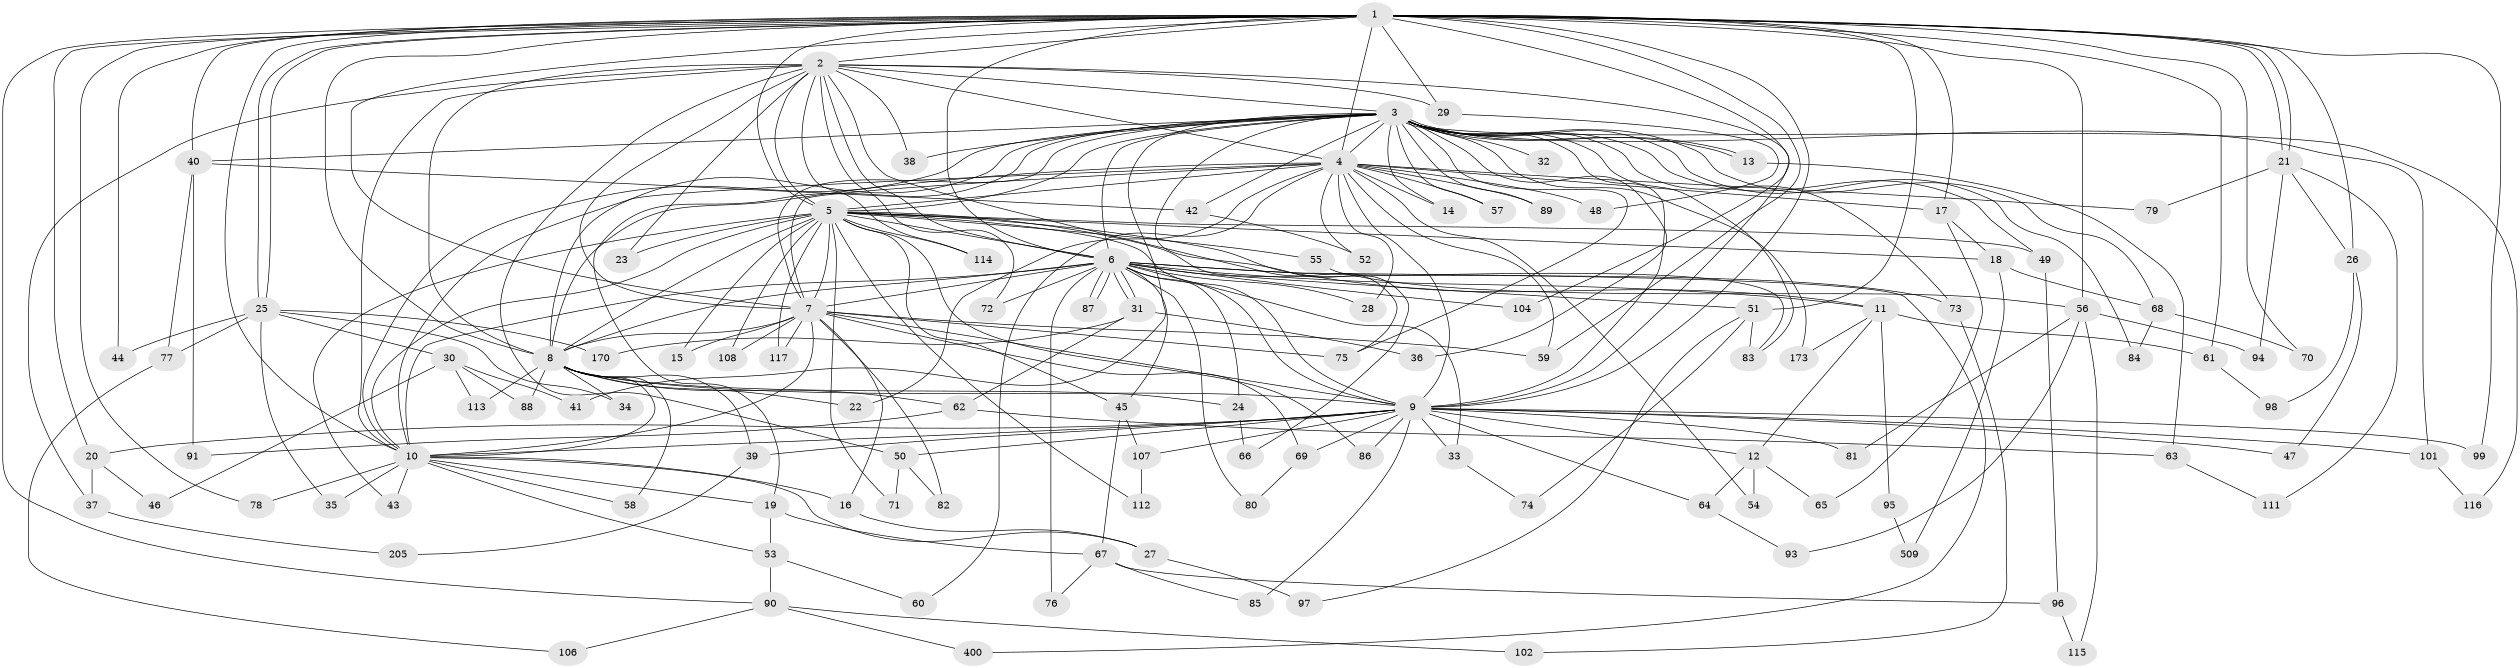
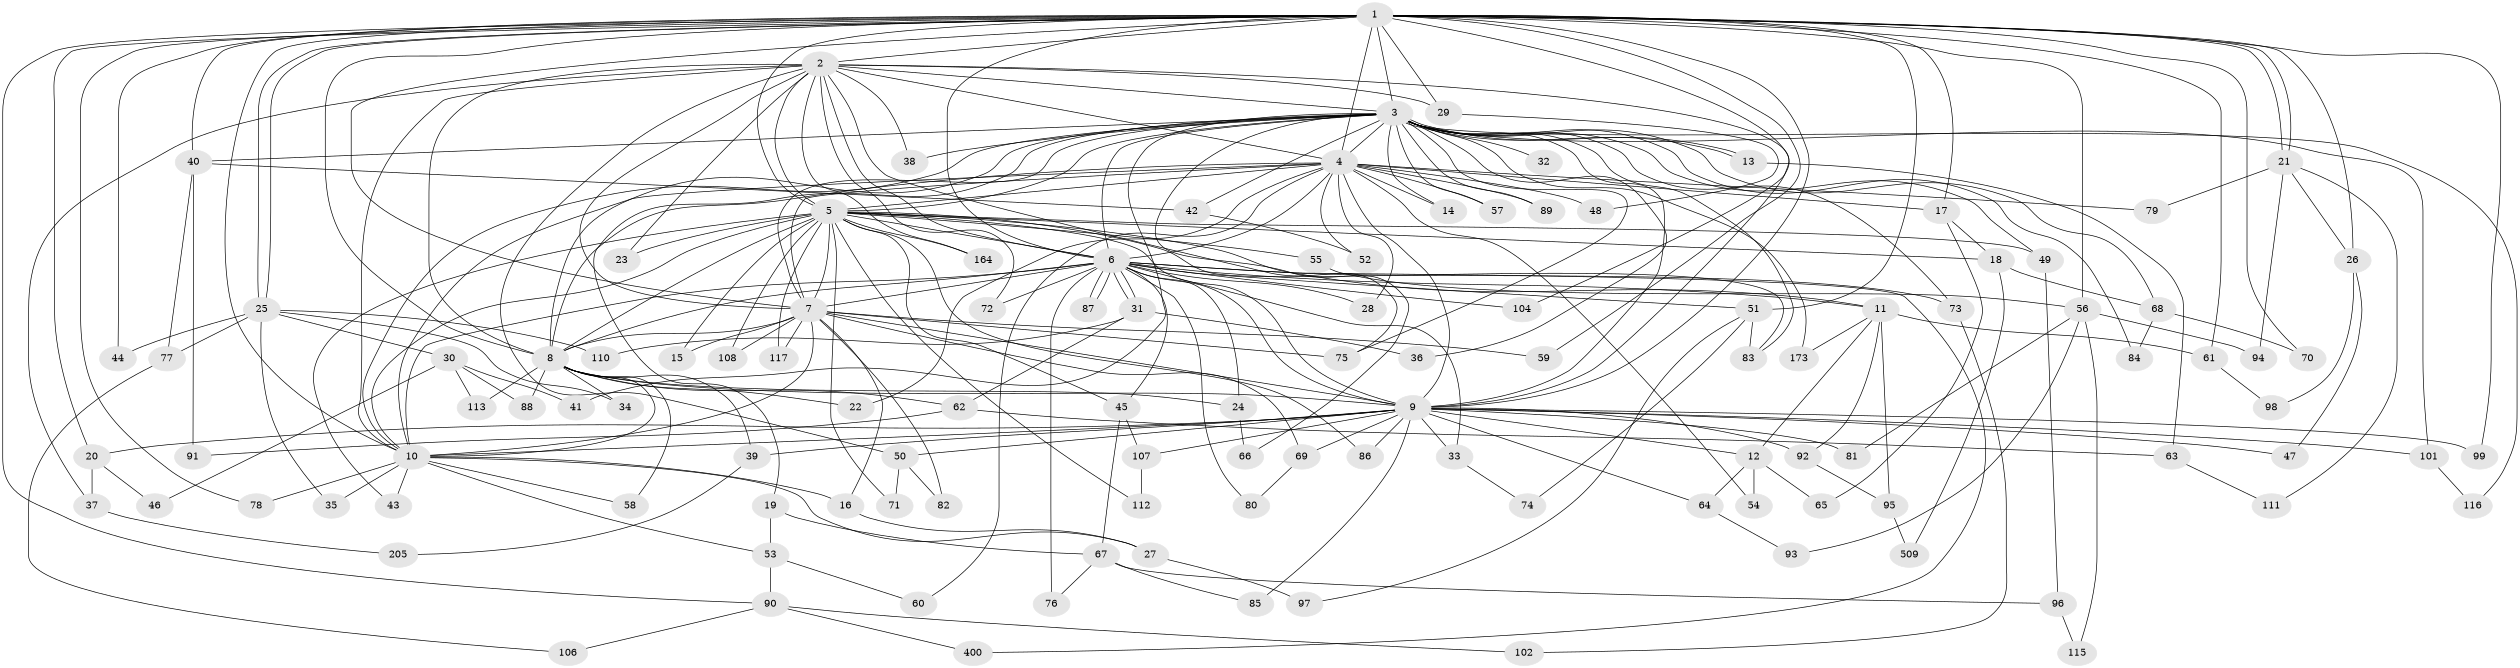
none -> (1385, 64)
(1469, 250) -> (1238, 235)
(983, 261) -> (983, 261)
(601, 359) -> (601, 359)
none -> (1803, 457)
(591, 481) -> none
